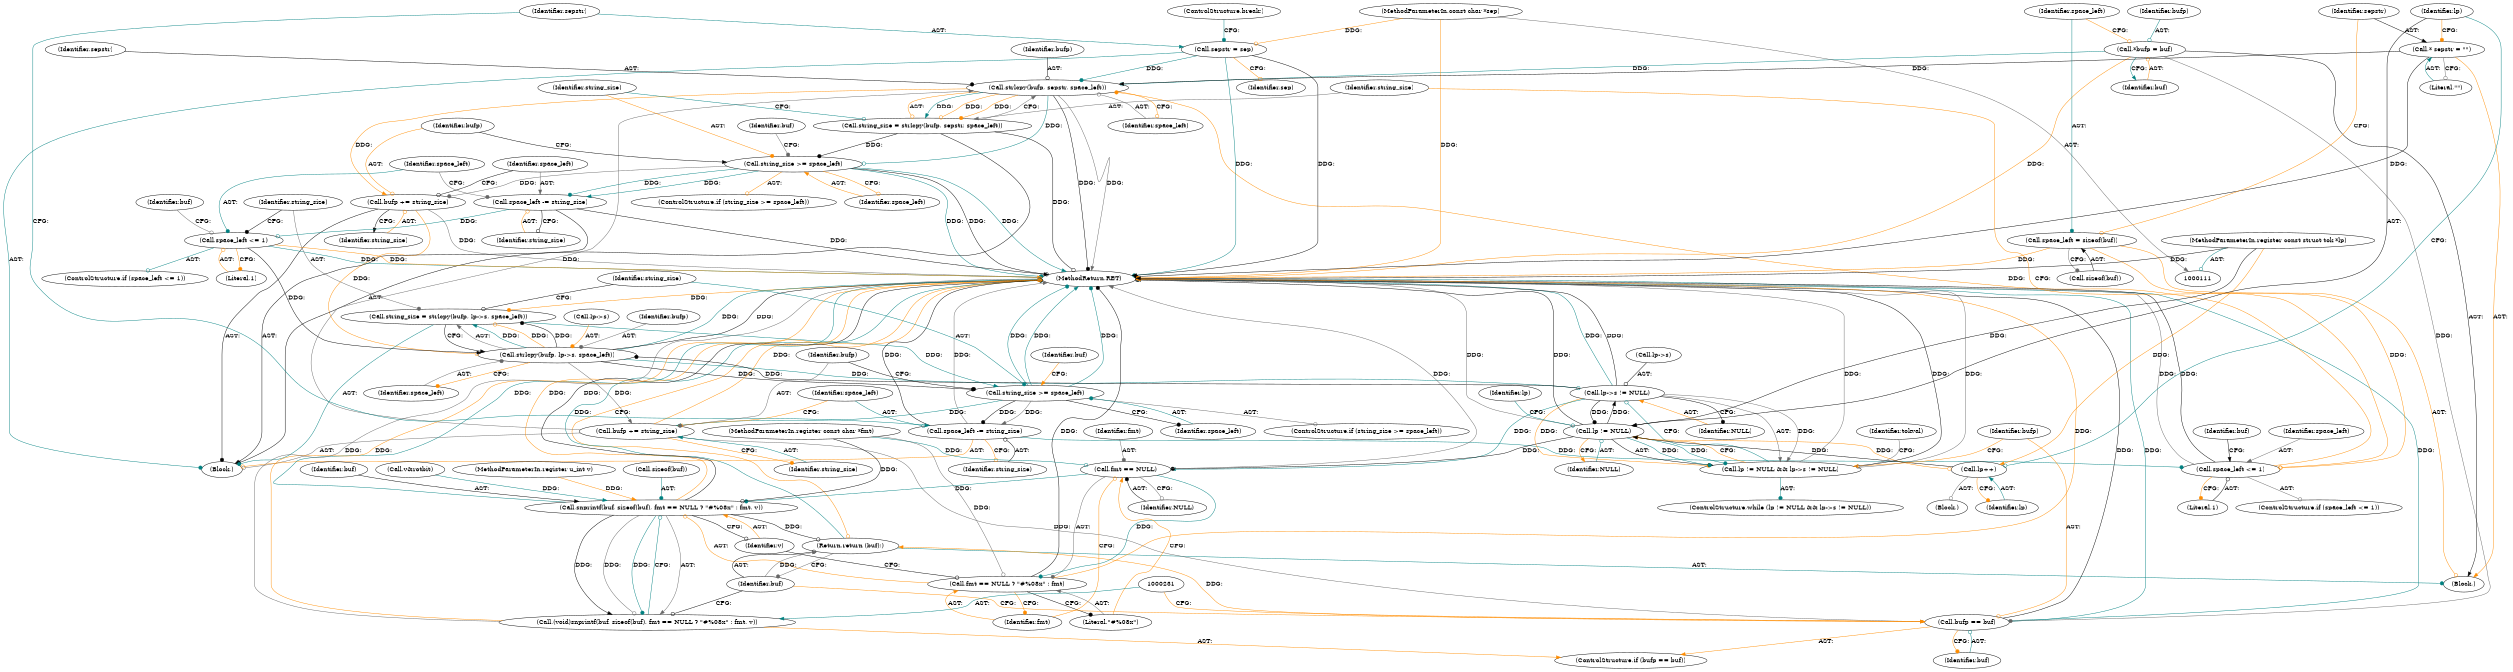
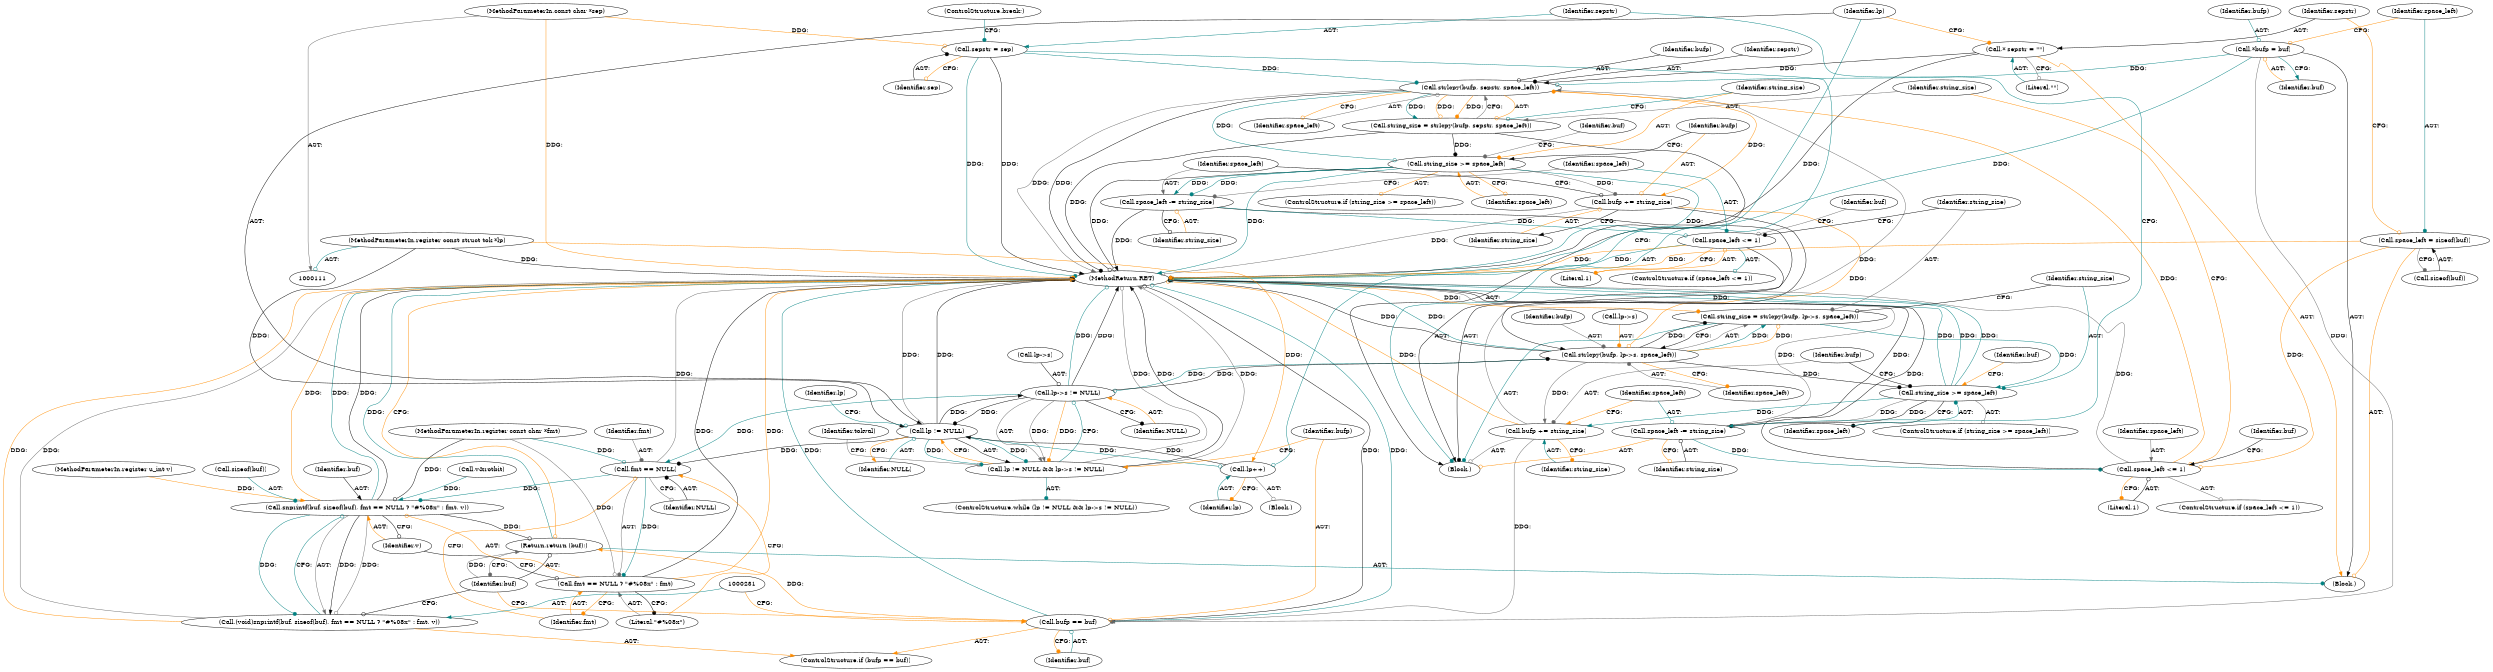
none -> (922, 61)
(1668, 254) -> (1803, 201)
(1792, 442) -> (1092, 453)
